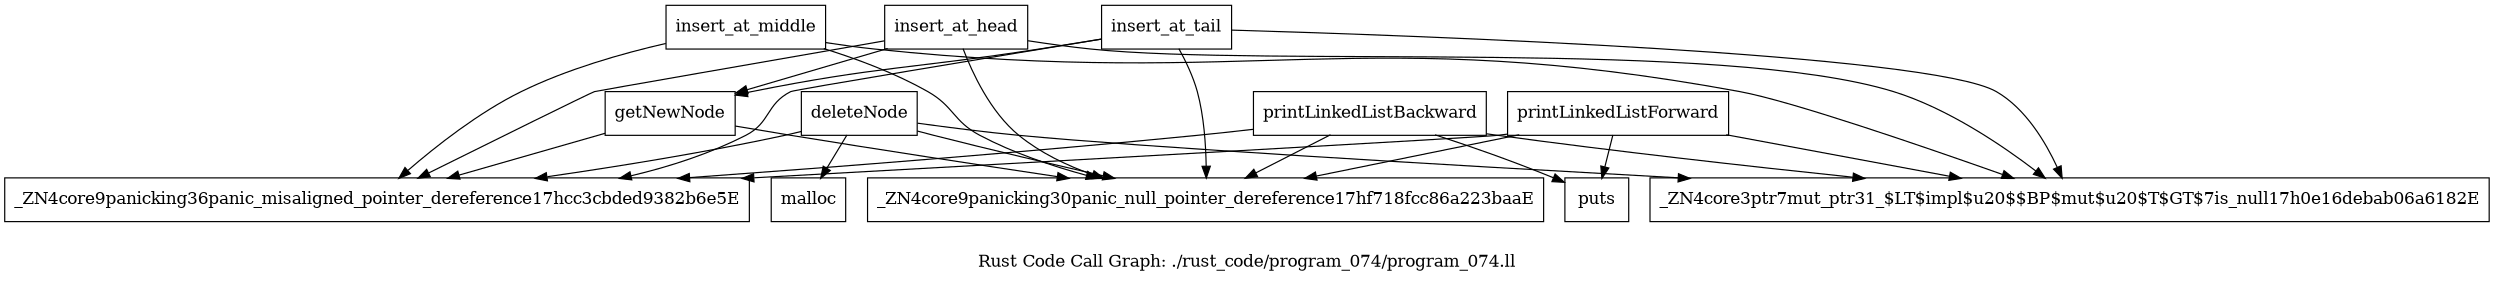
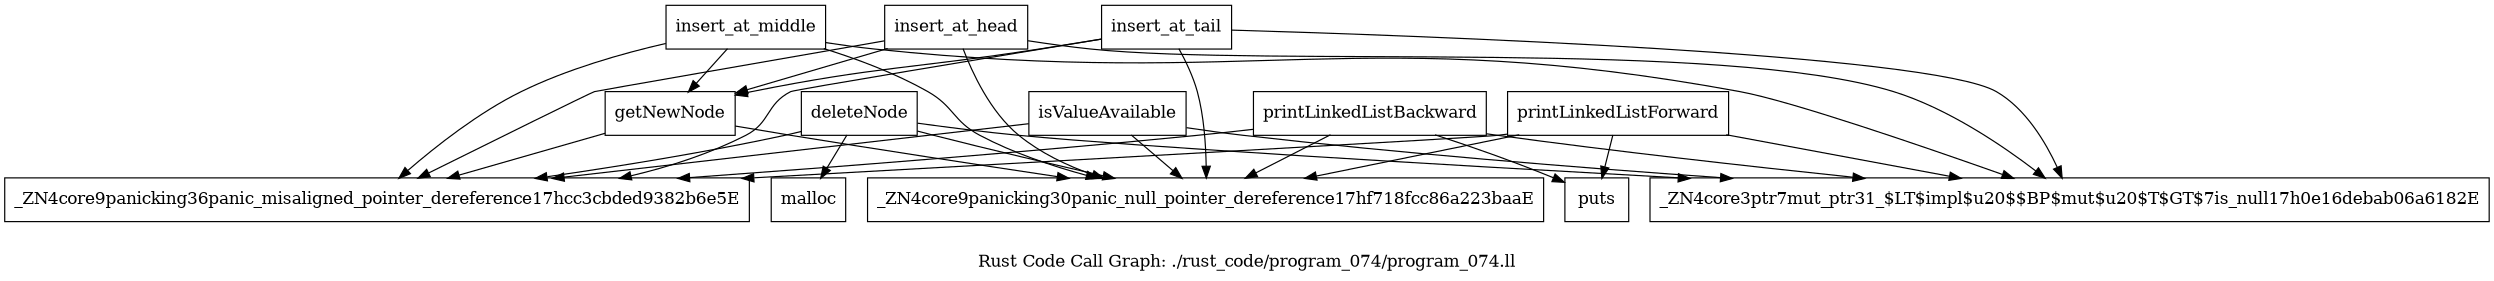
none -> (715, 63)
none -> (1107, 113)
